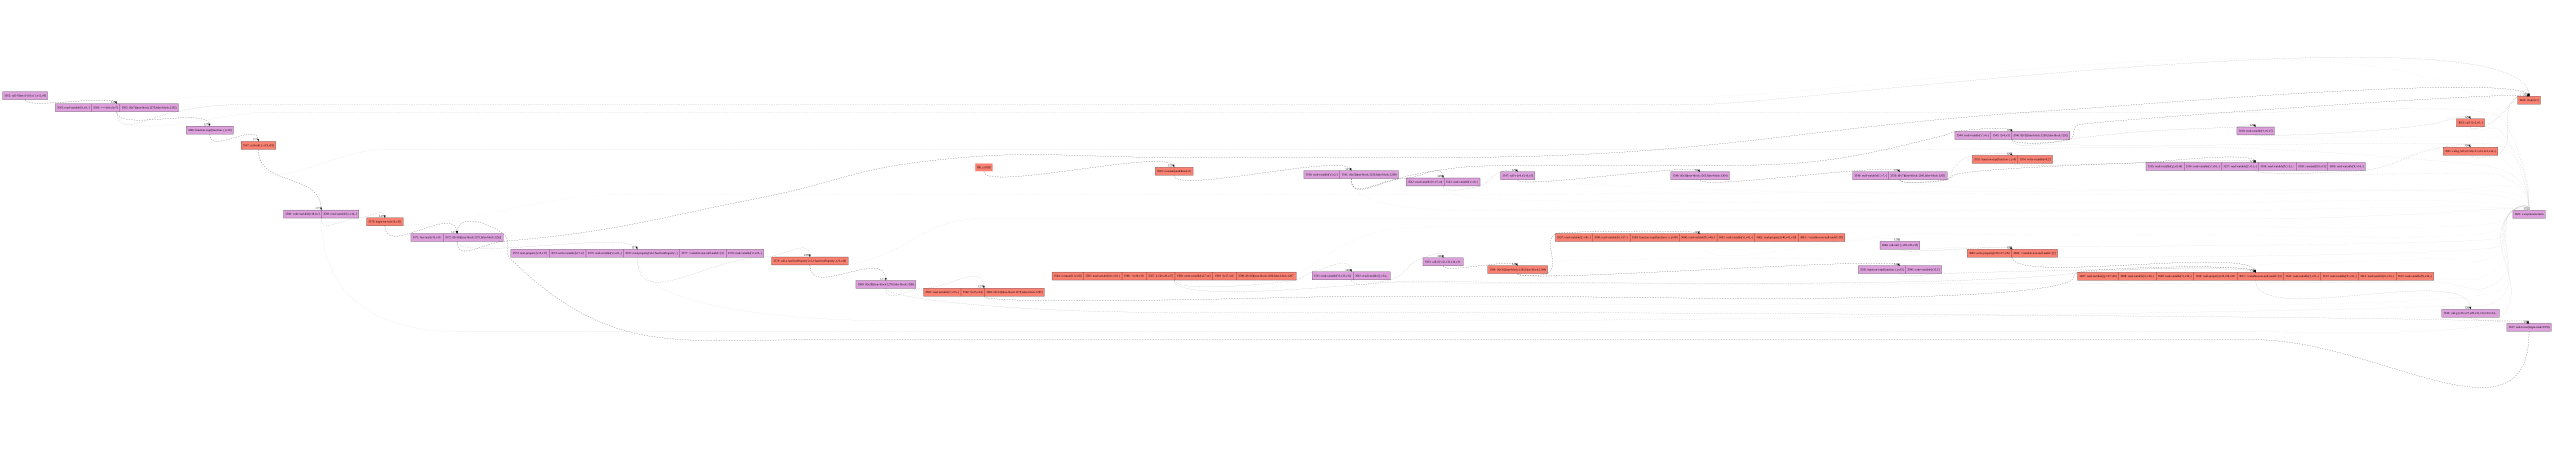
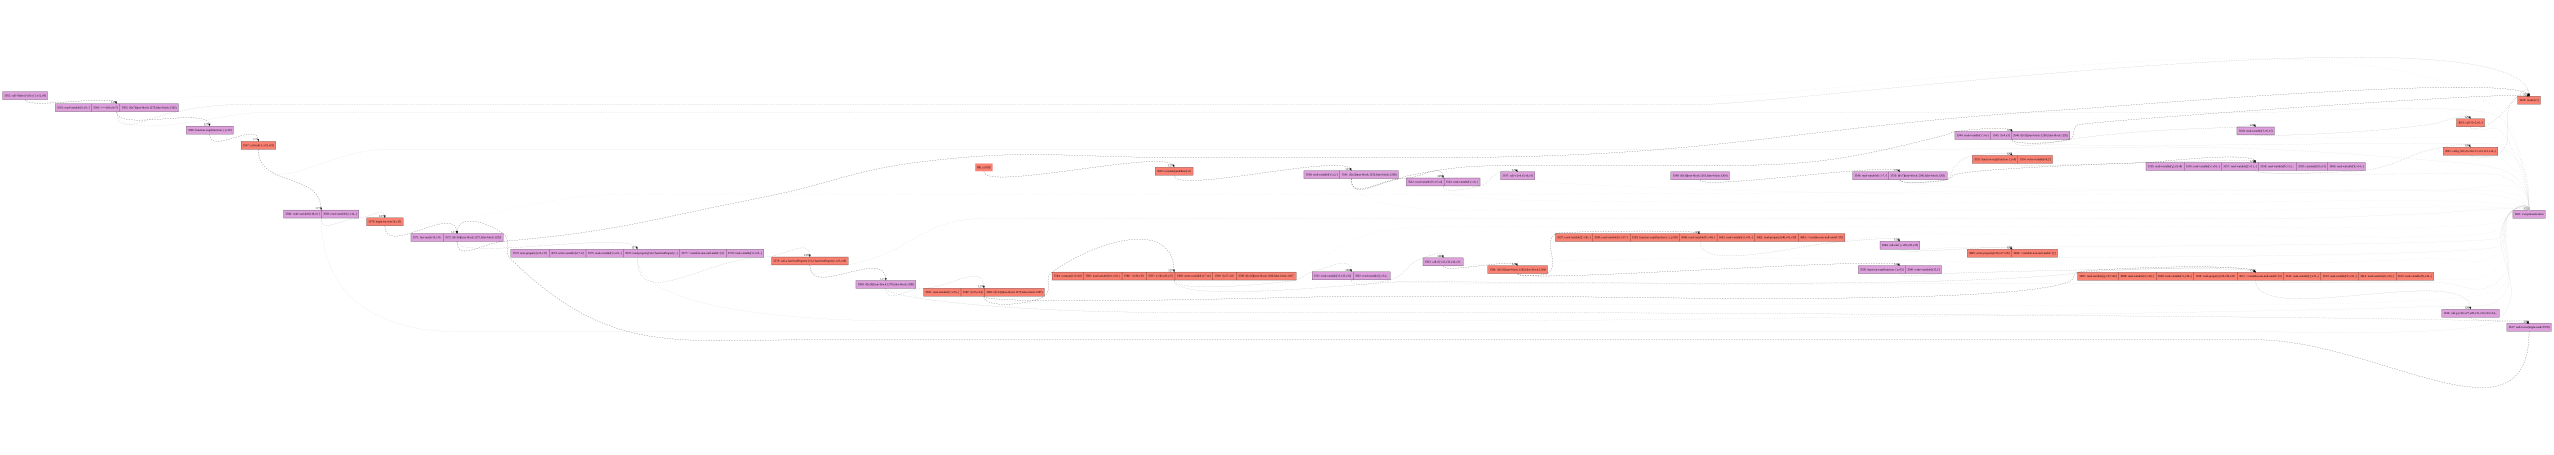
(1608, 176) -> none
(1796, 248) -> (1796, 248)
none -> (1076, 258)
(2158, 264) -> none
